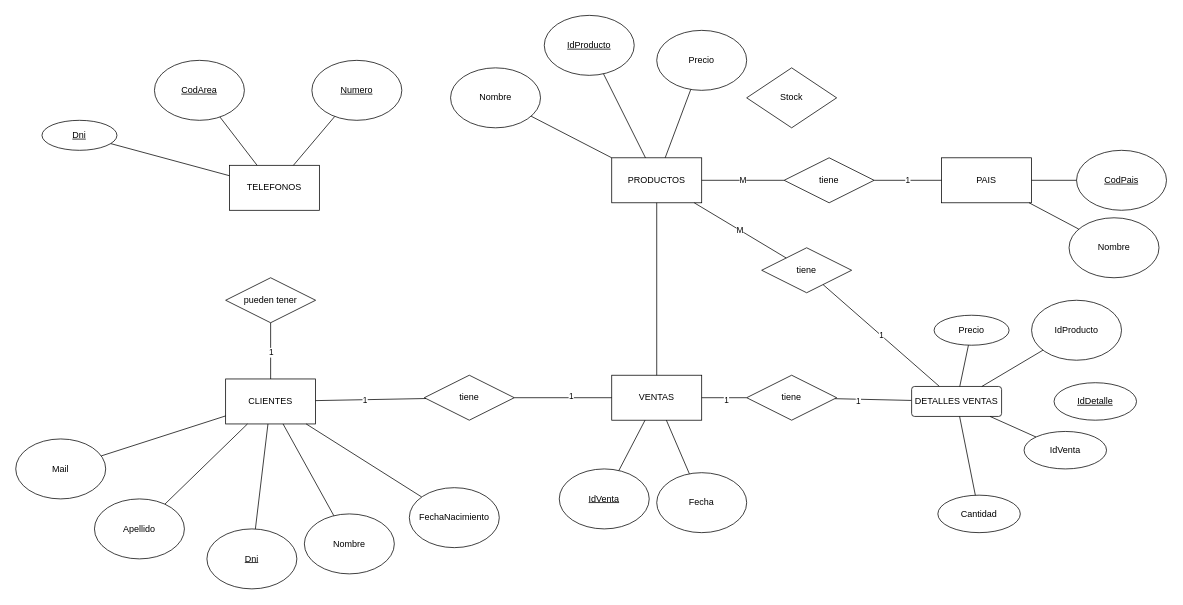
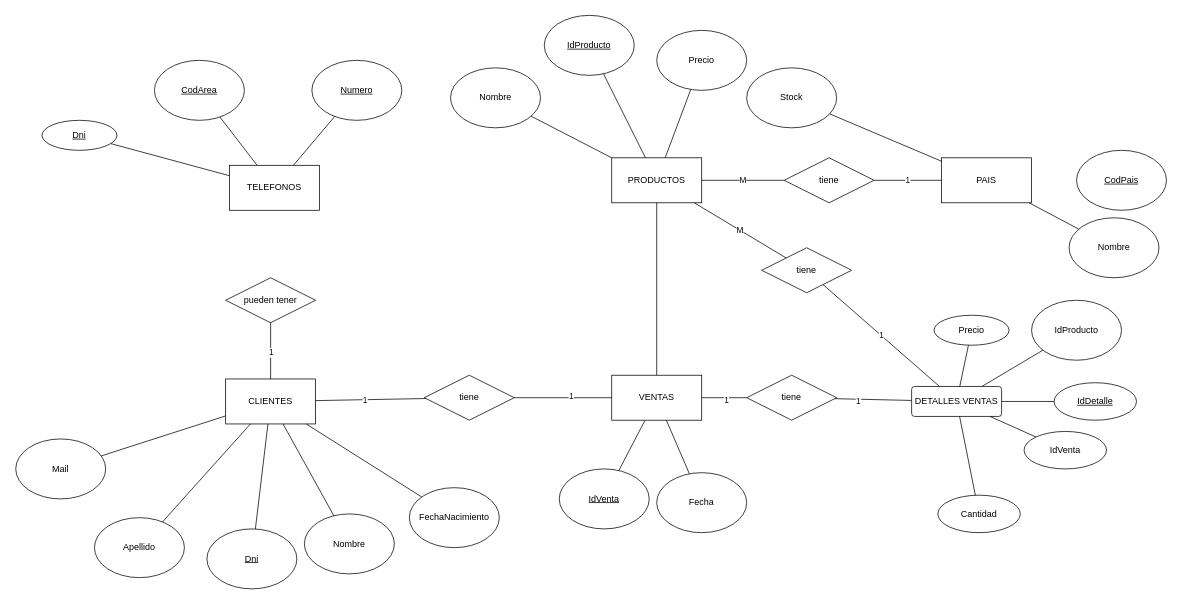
(792, 98) -> (792, 98)
(1054, 180) -> (886, 138)
none -> (1028, 402)
(139, 529) -> (139, 548)
